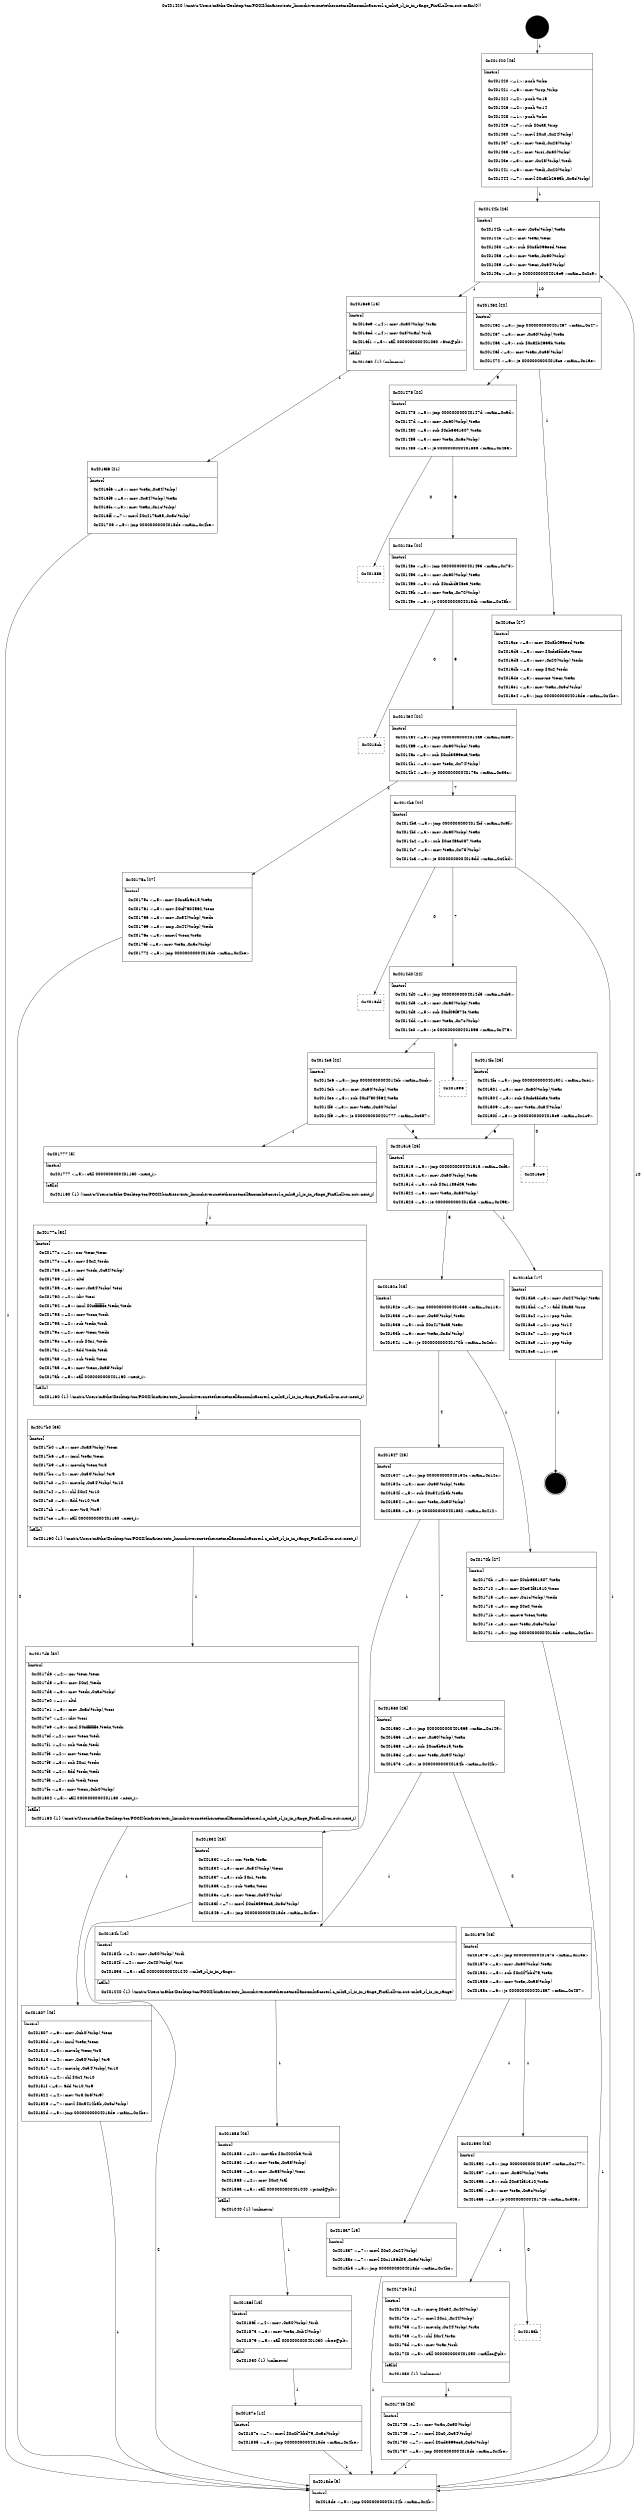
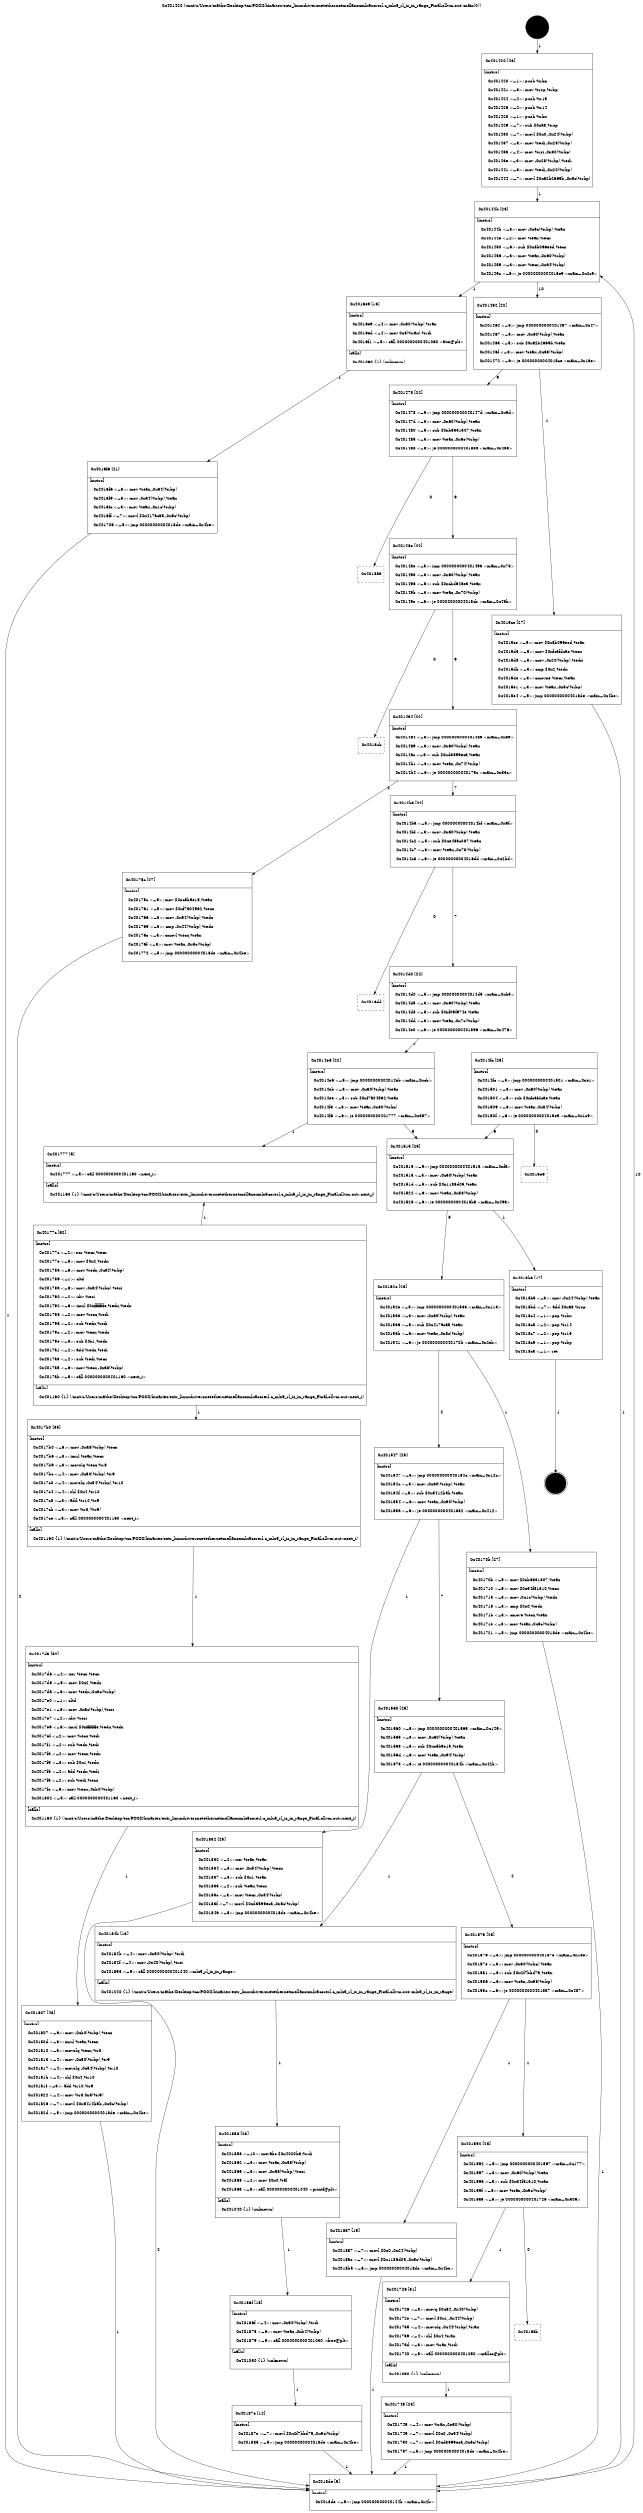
(453, 1089) -> none
(207, 1212) -> (202, 1215)
(610, 1730) -> (621, 1669)
